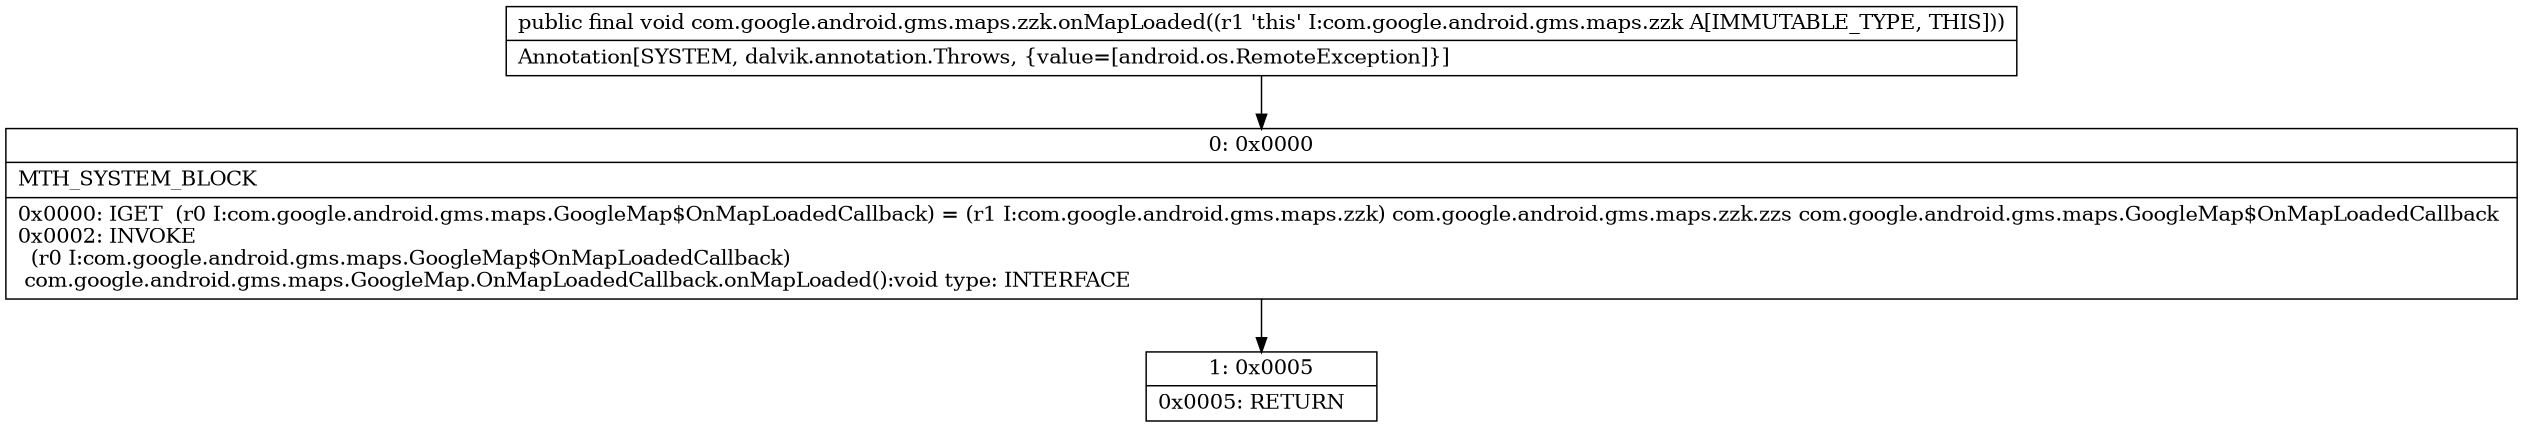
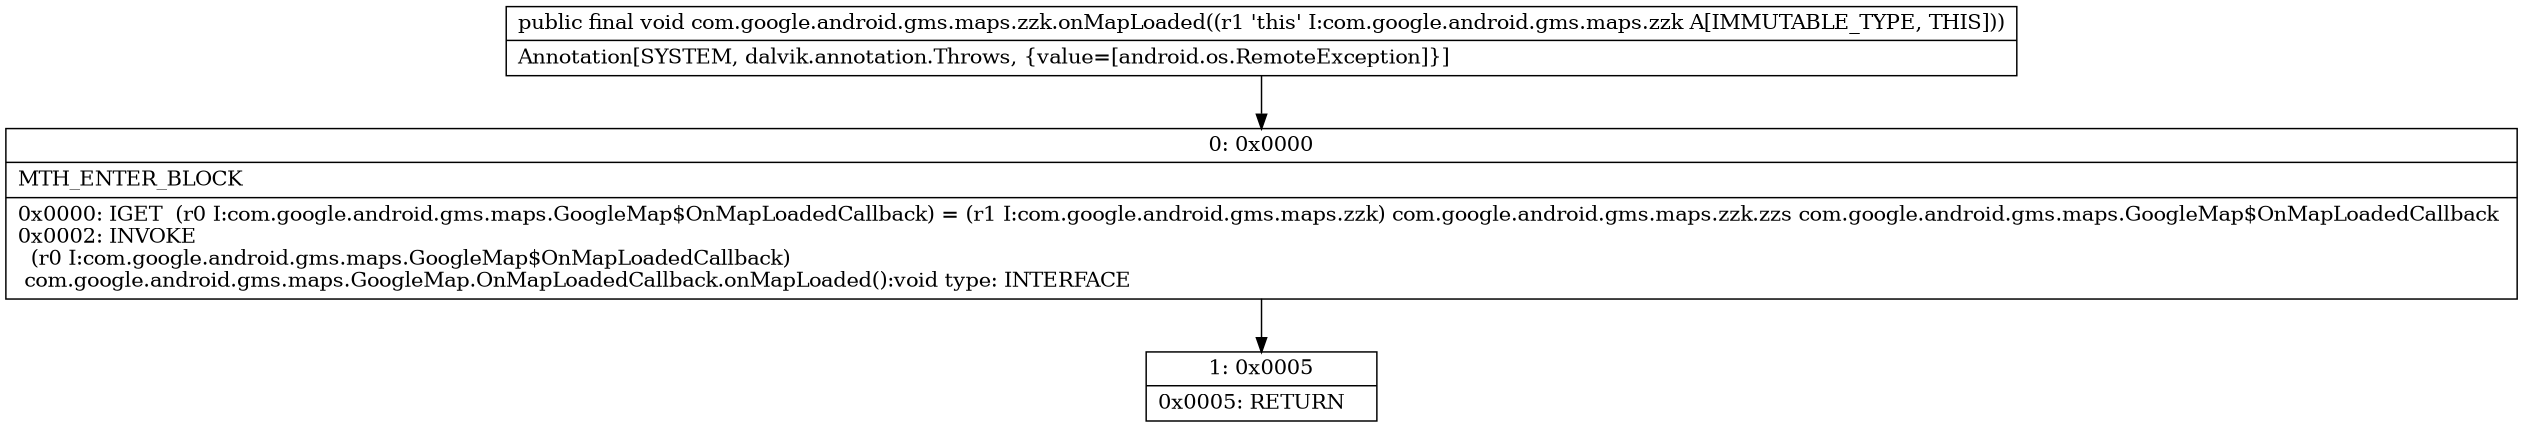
(137, 179) -> (131, 179)
